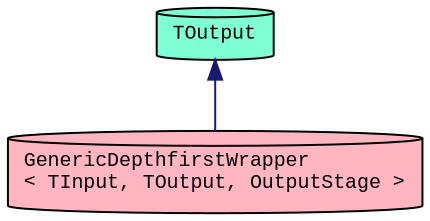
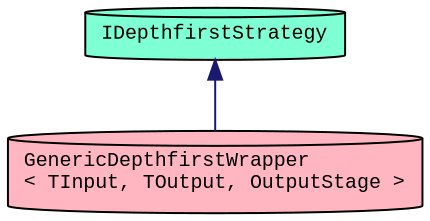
(215, 34) -> (215, 34)
